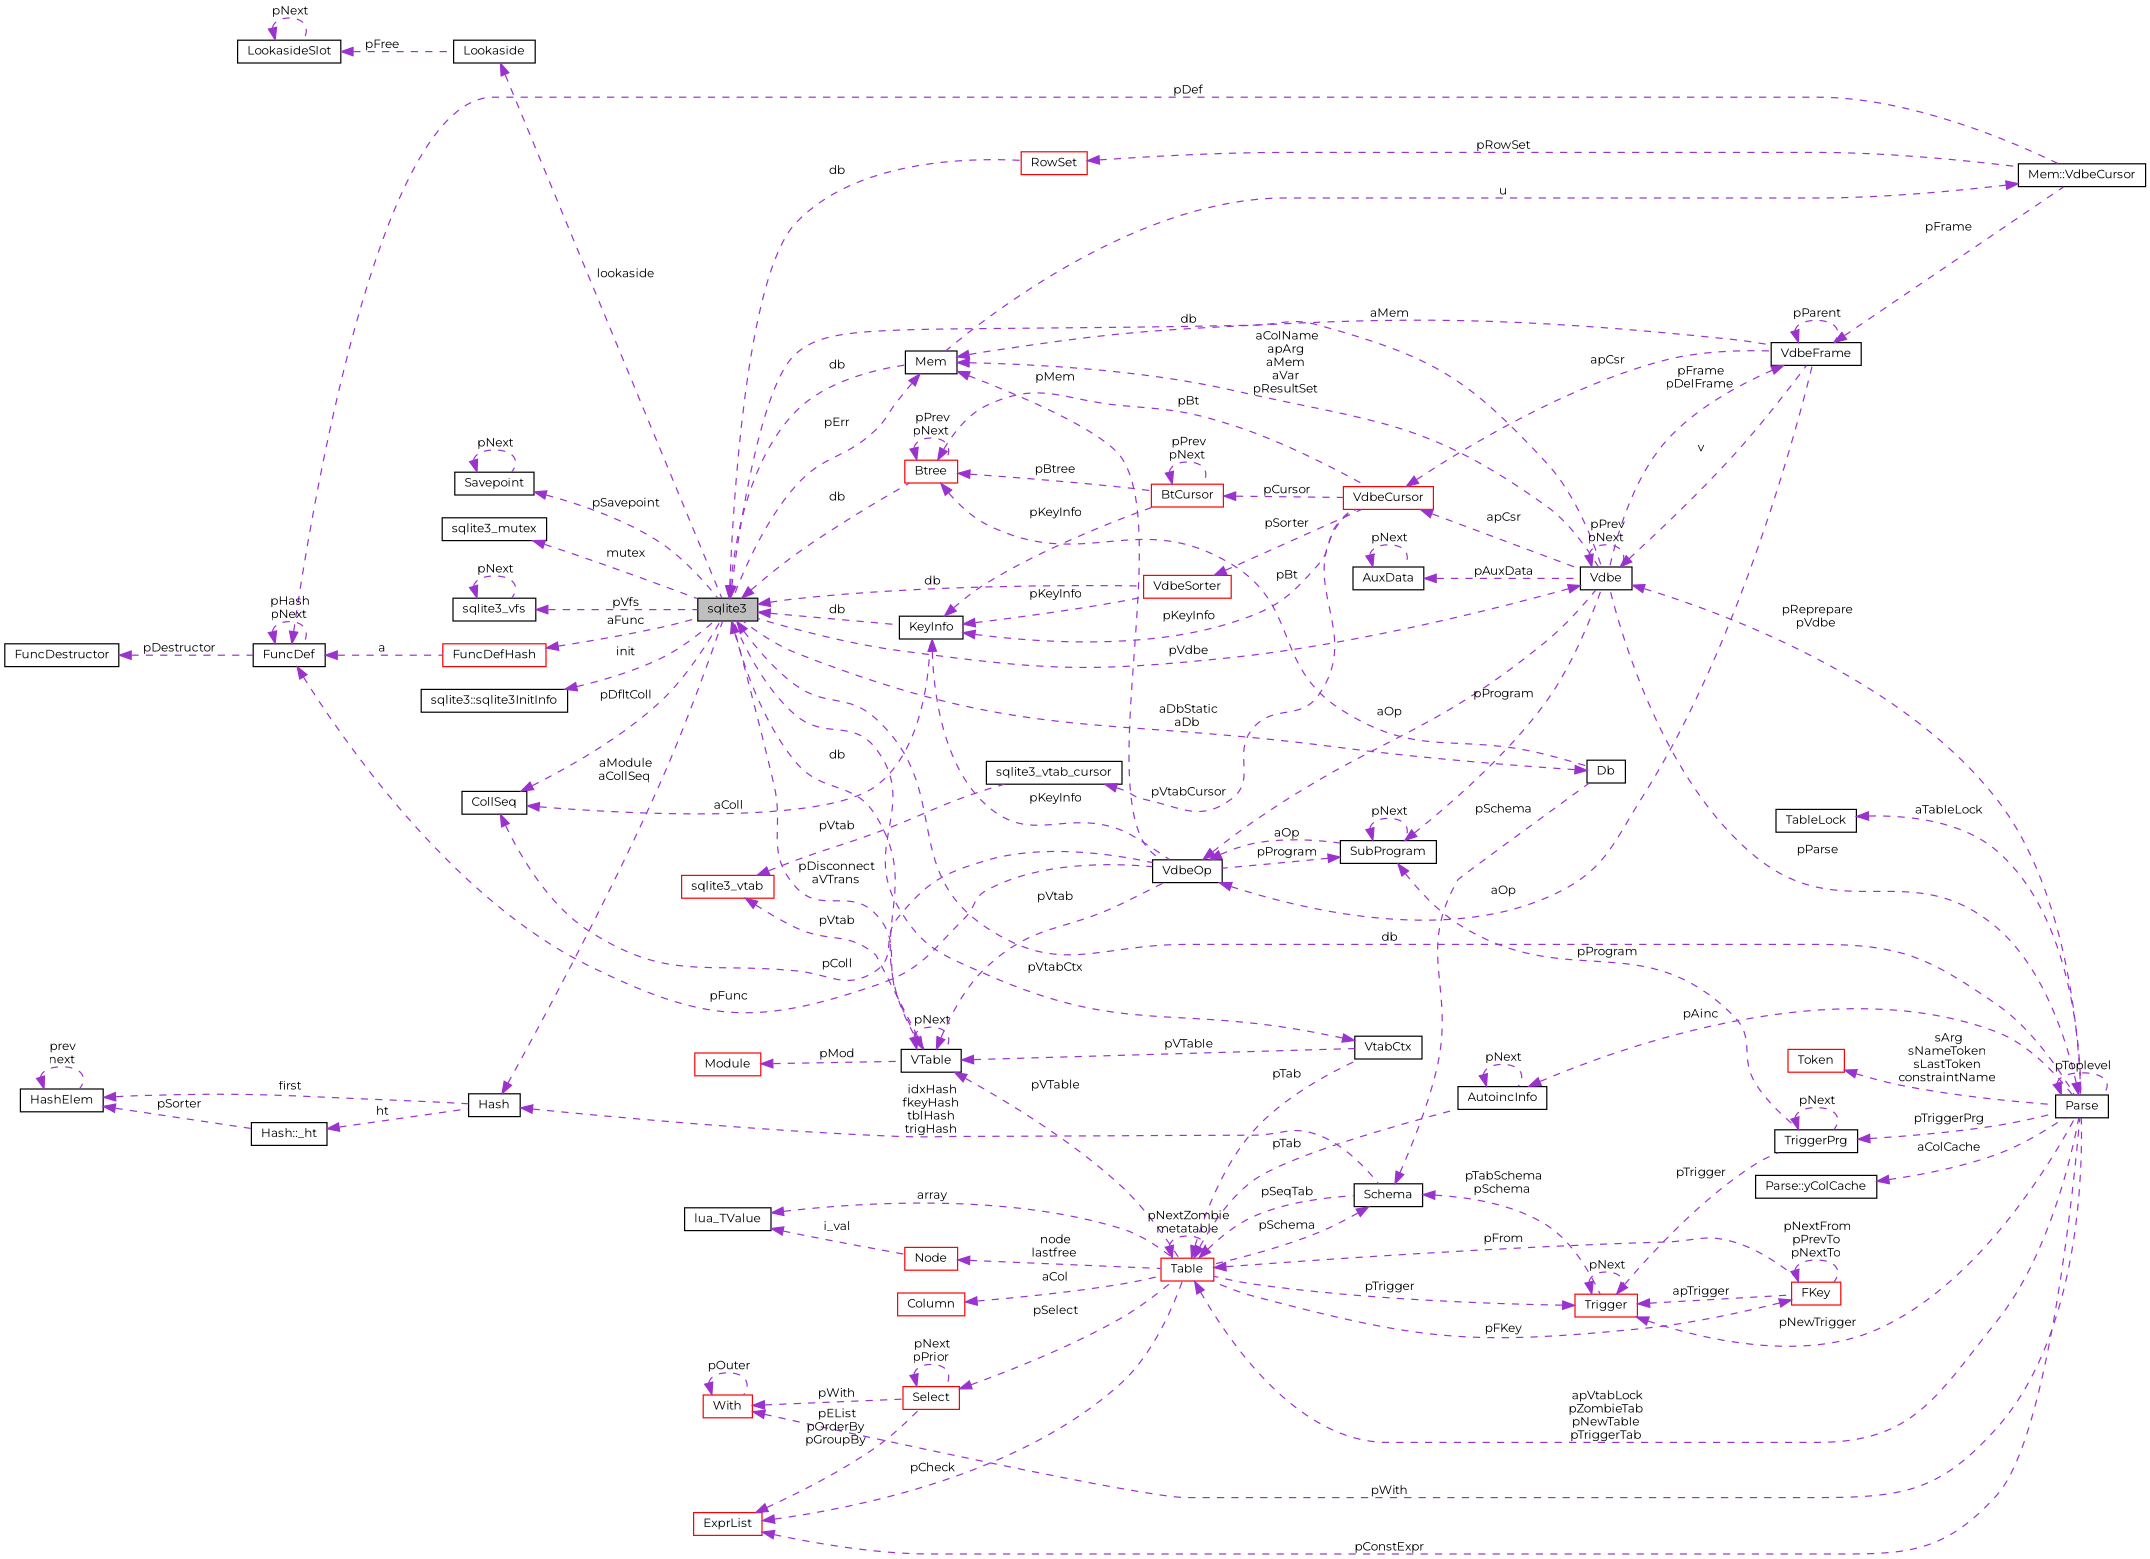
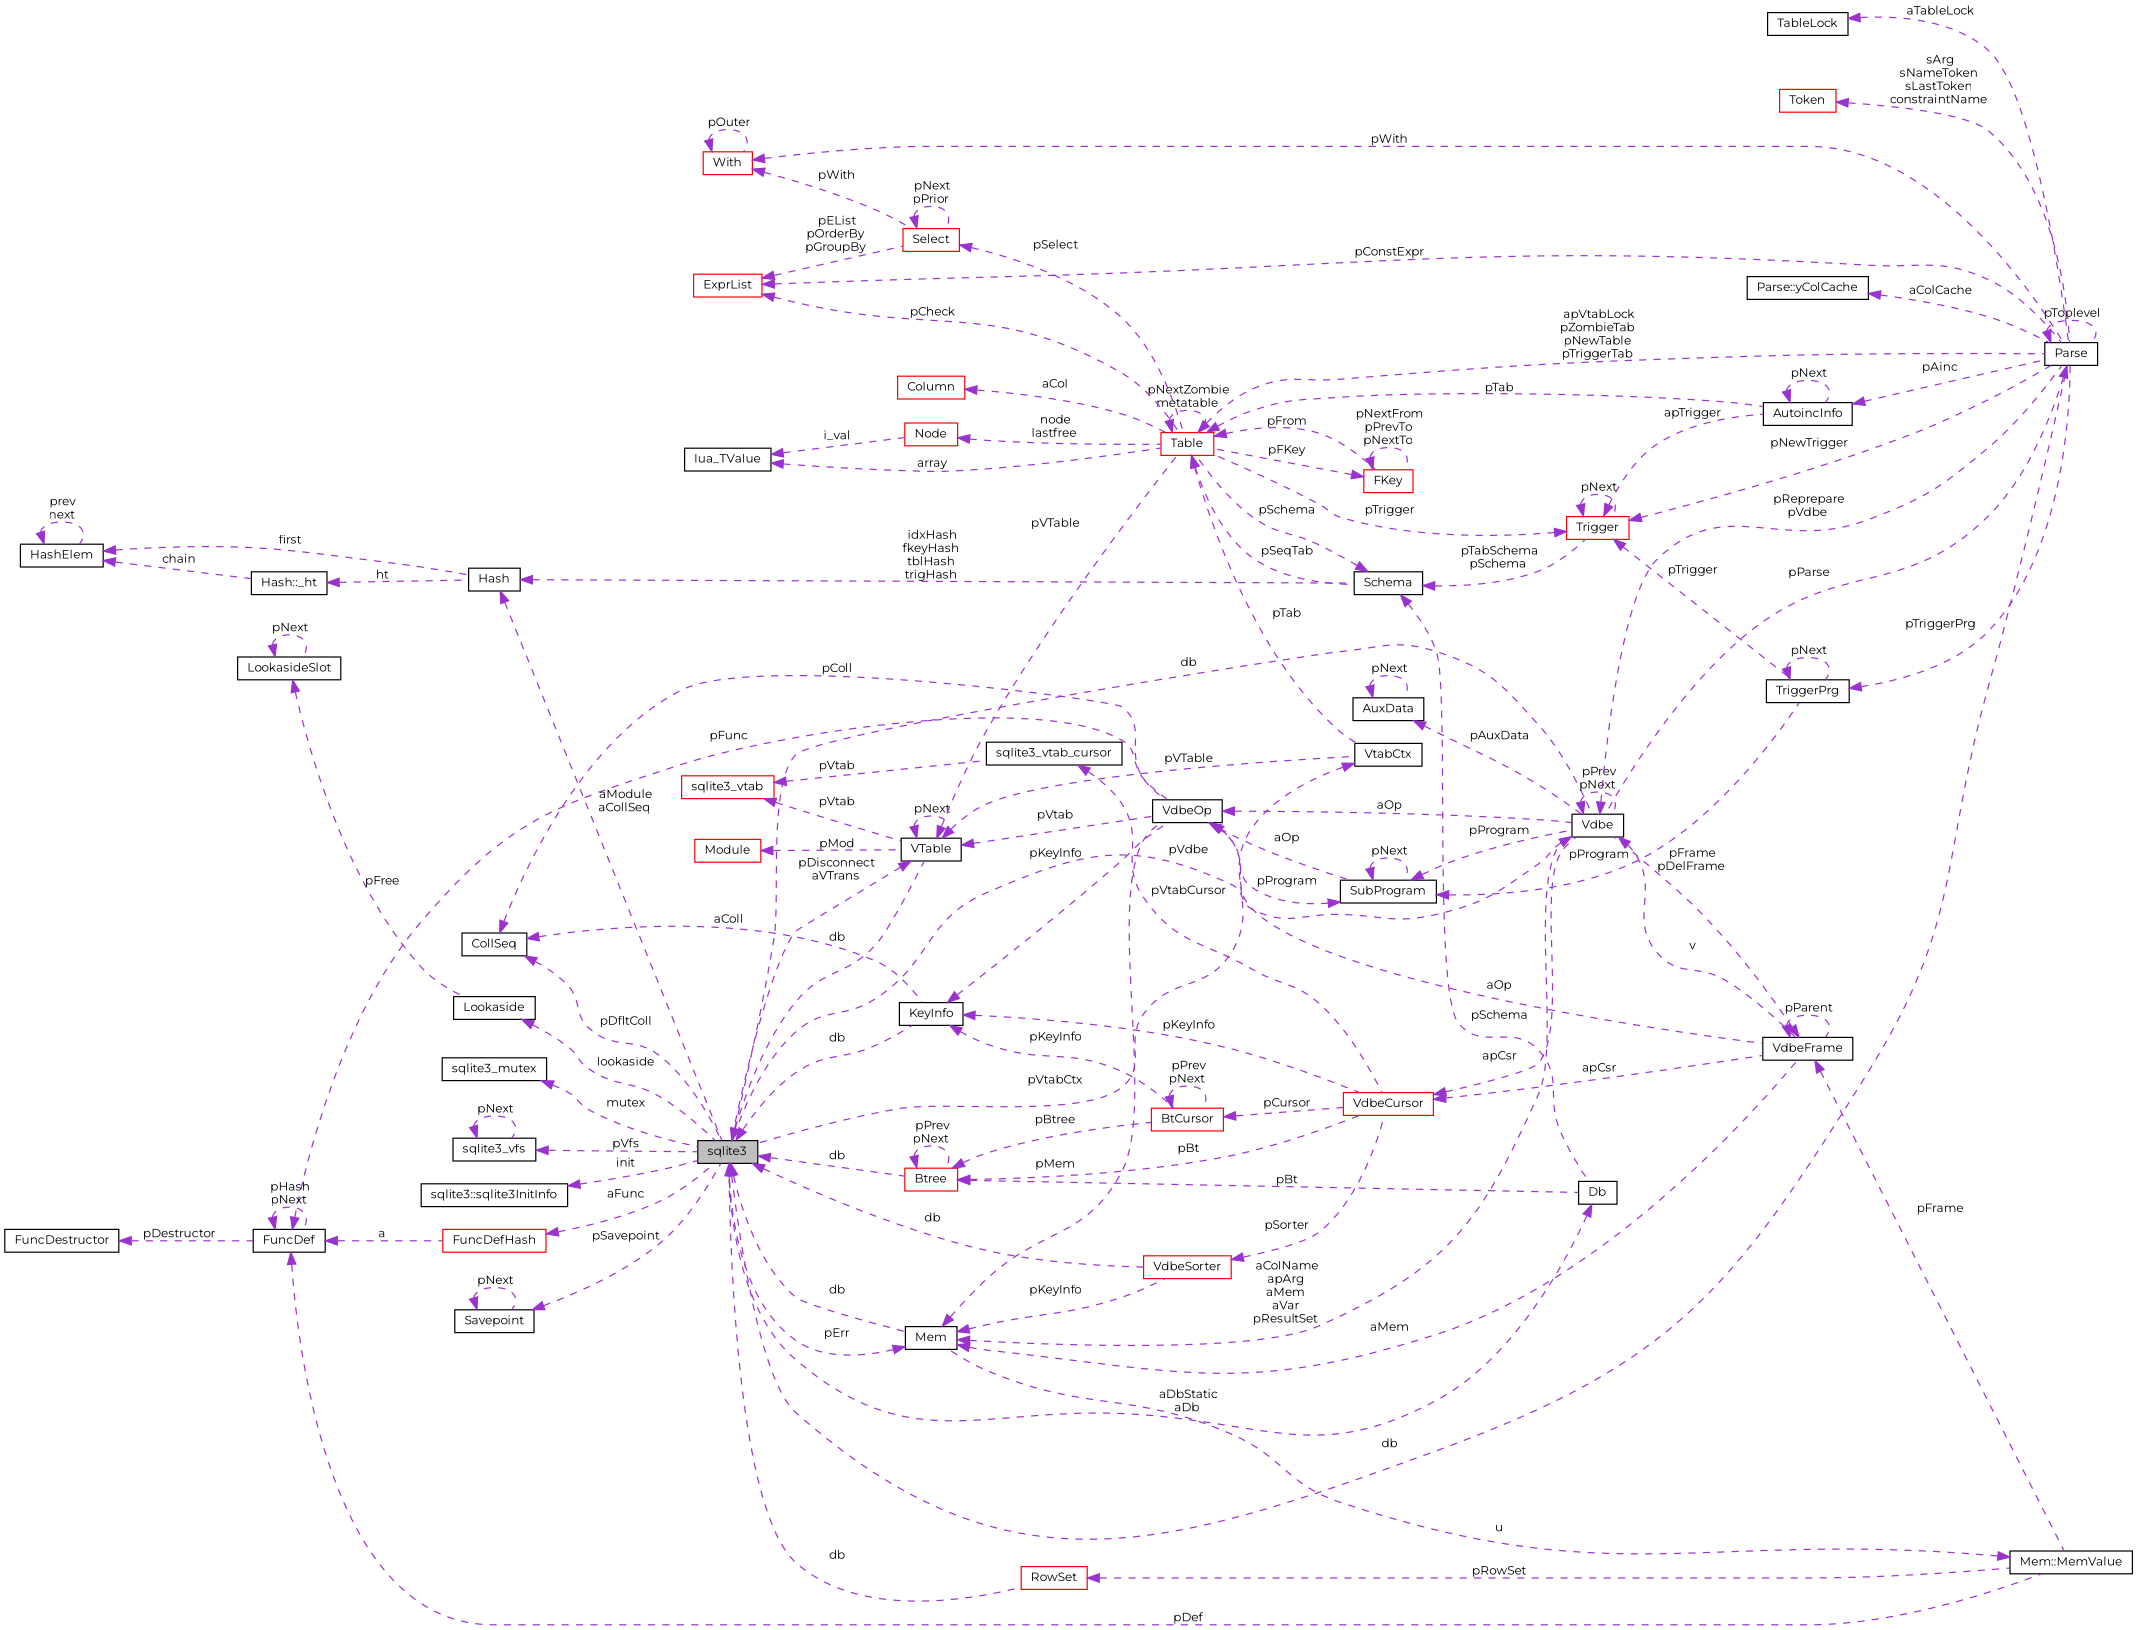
(2082, 175) -> (2071, 1562)
(1060, 611) -> (1069, 1311)
(178, 1105) -> (178, 560)
(1721, 1299) -> (1671, 436)
